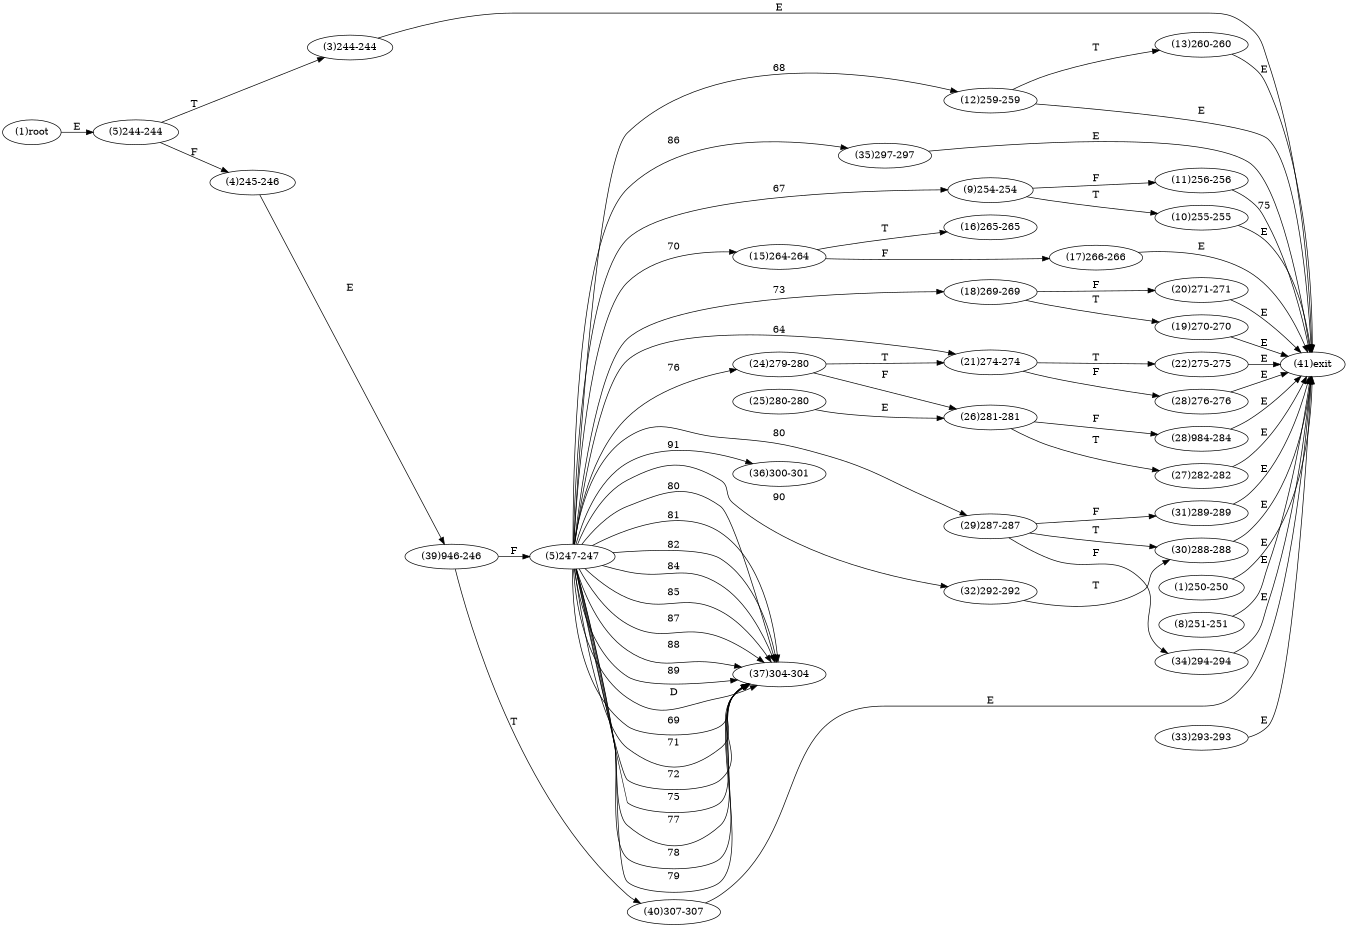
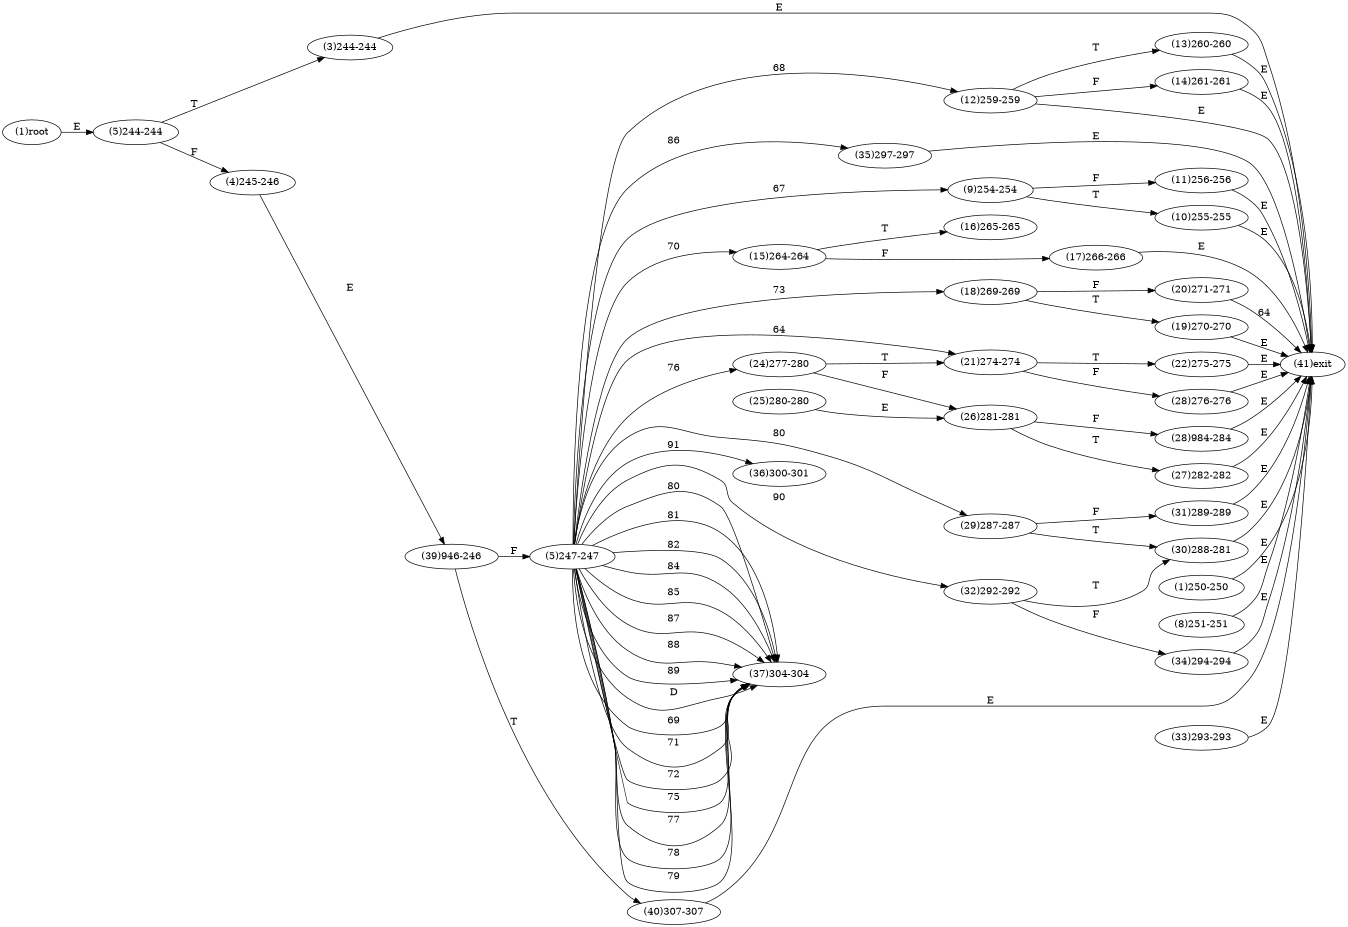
none -> (1202, 82)
(1264, 206) -> (1264, 206)
(1264, 313) -> (1264, 313)
(779, 364) -> (779, 364)
(1202, 550) -> (1202, 550)
(1113, 565) -> (1084, 632)
